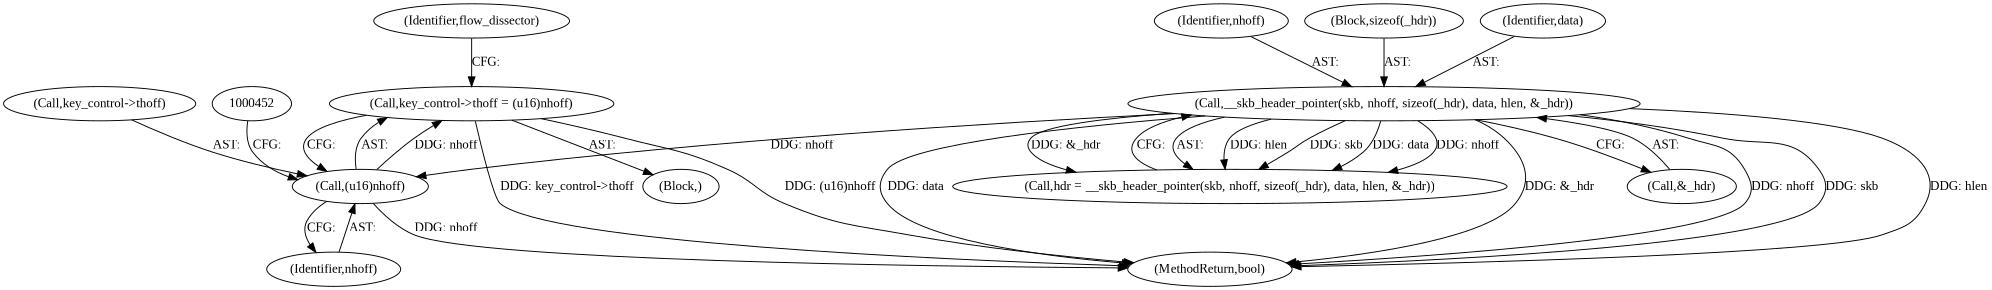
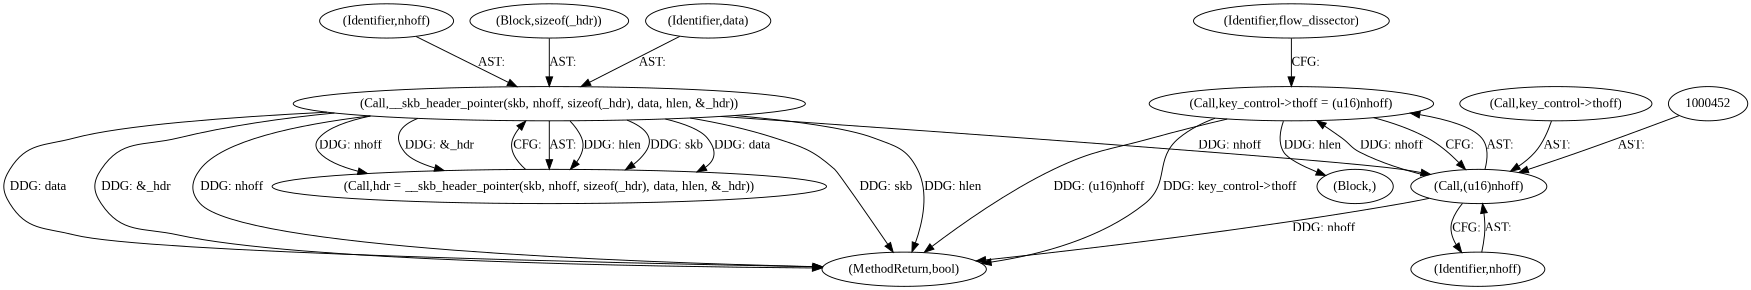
(269, 145) -> (1633, 145)
(604, 145) -> (1313, 145)
(1682, 186) -> none
